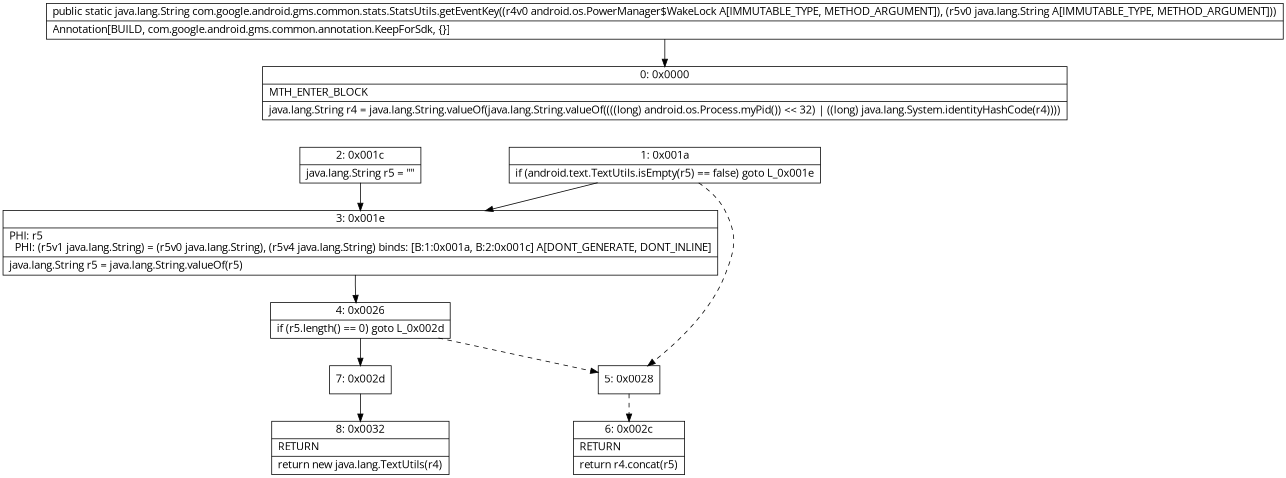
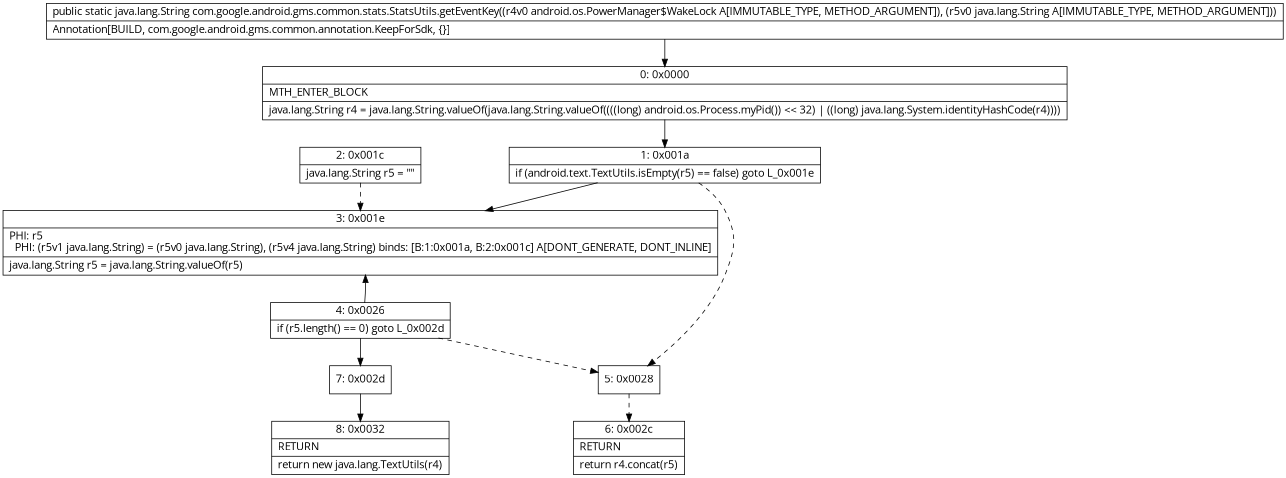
none -> (665, 130)
(360, 193) -> (360, 193)
(355, 285) -> (365, 293)
